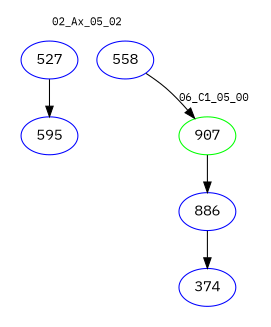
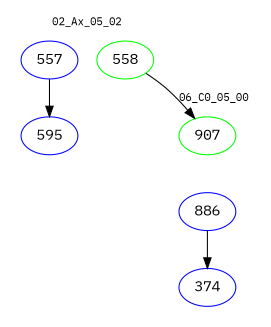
(49, 60) -> (49, 60)
(125, 60) -> (125, 60)
(214, 98) -> (214, 98)
(207, 169) -> none
